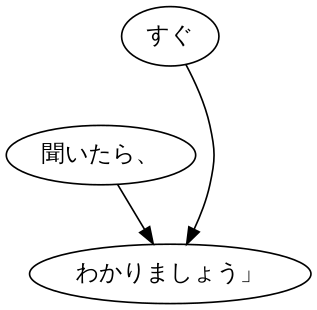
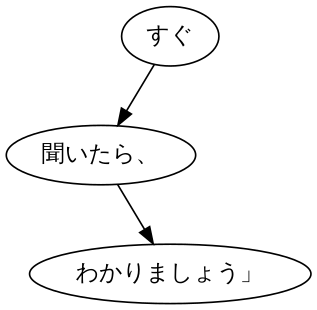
(213, 146) -> (140, 88)
